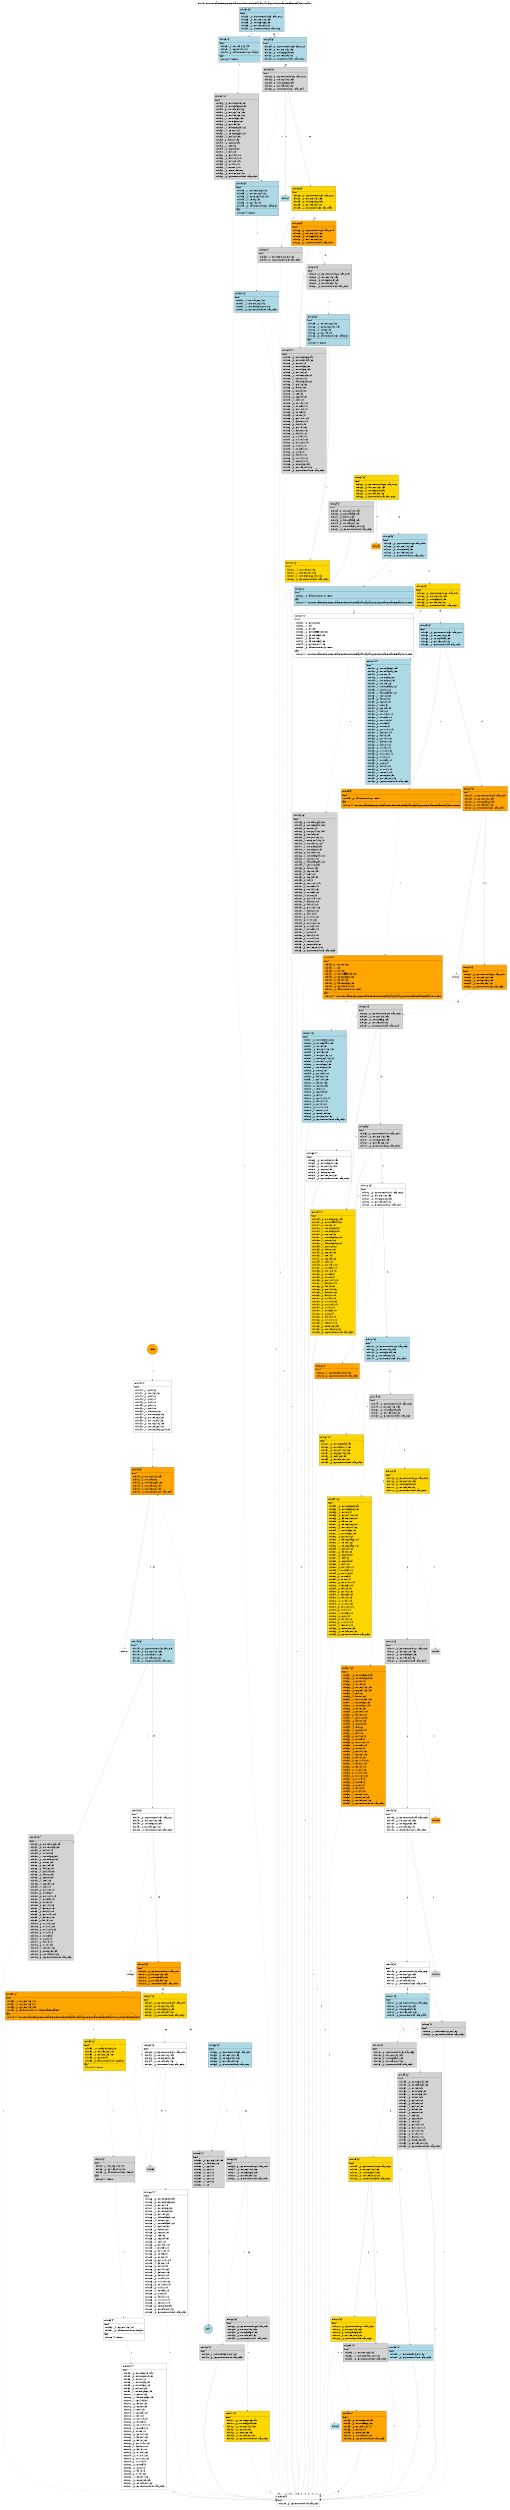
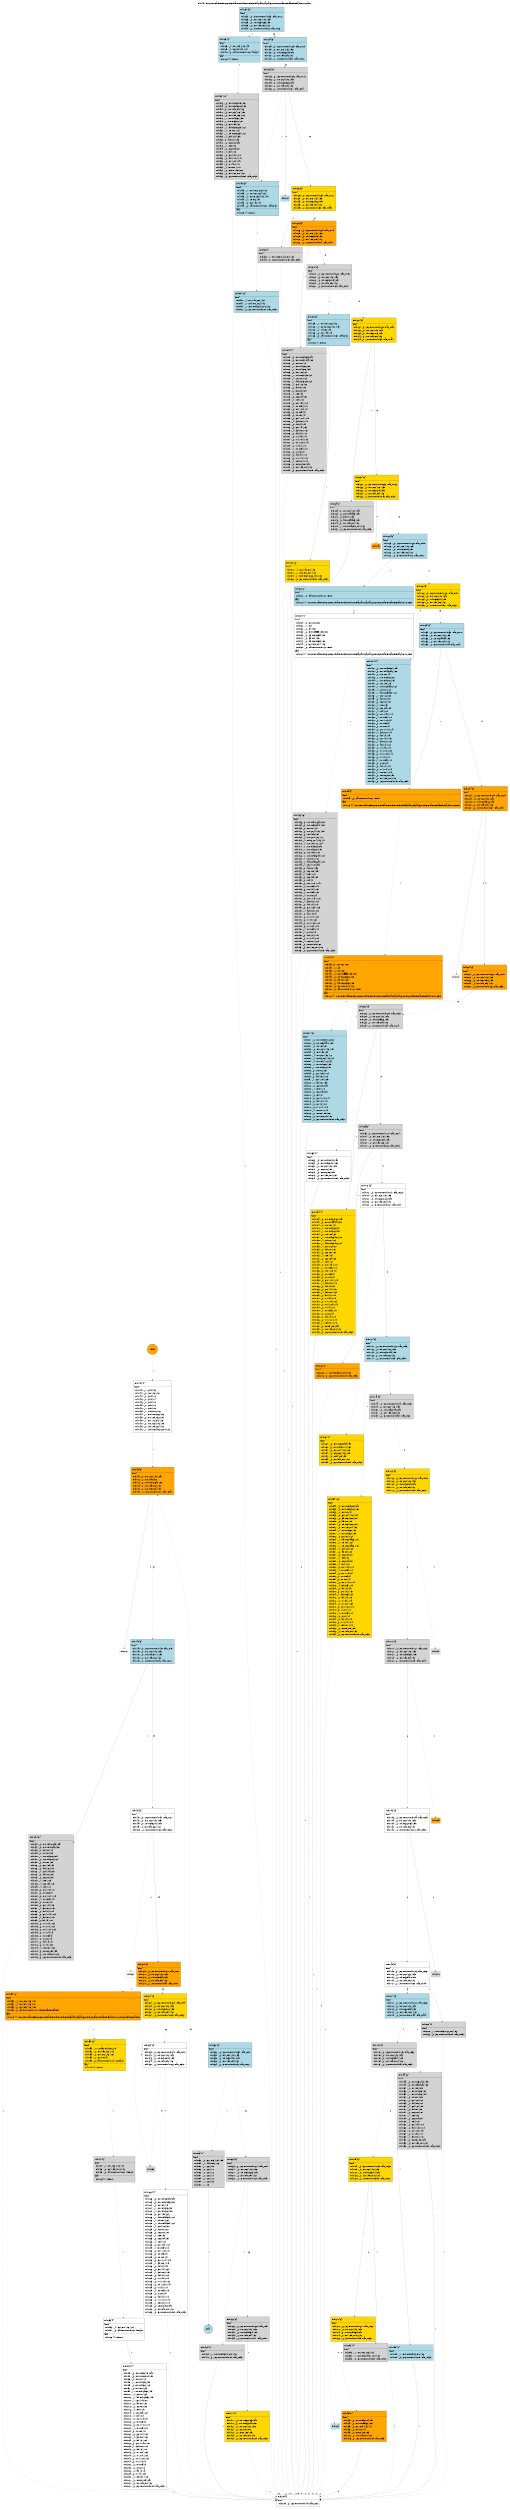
none -> (374, 330)
(363, 1736) -> none
